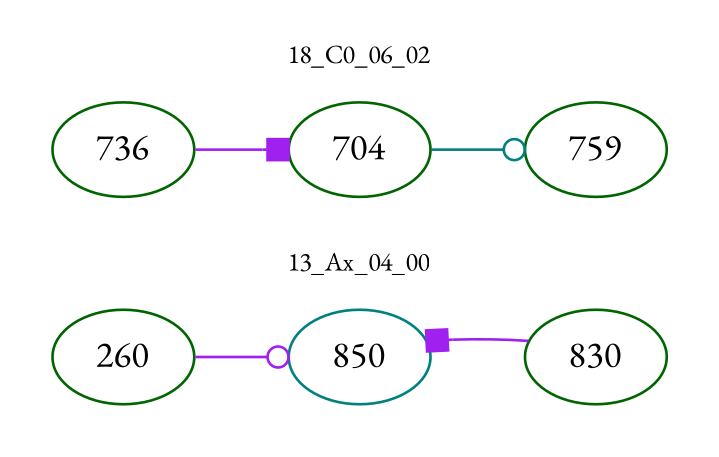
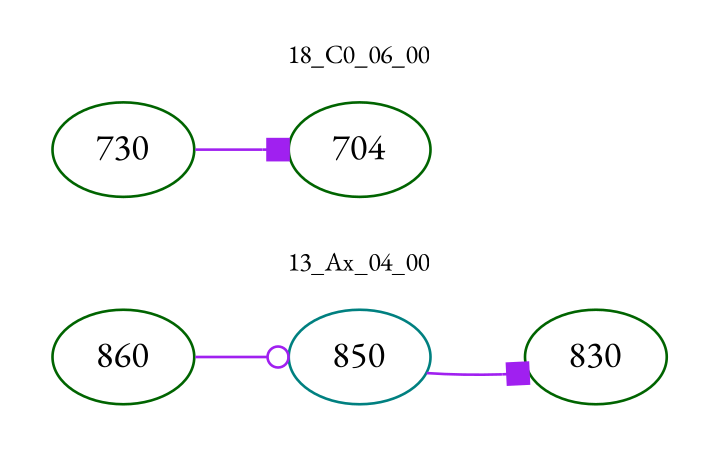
(360, 56) -> (360, 56)
(123, 150) -> (123, 150)
(596, 150) -> none
(491, 339) -> (464, 375)
(123, 357) -> (123, 357)
